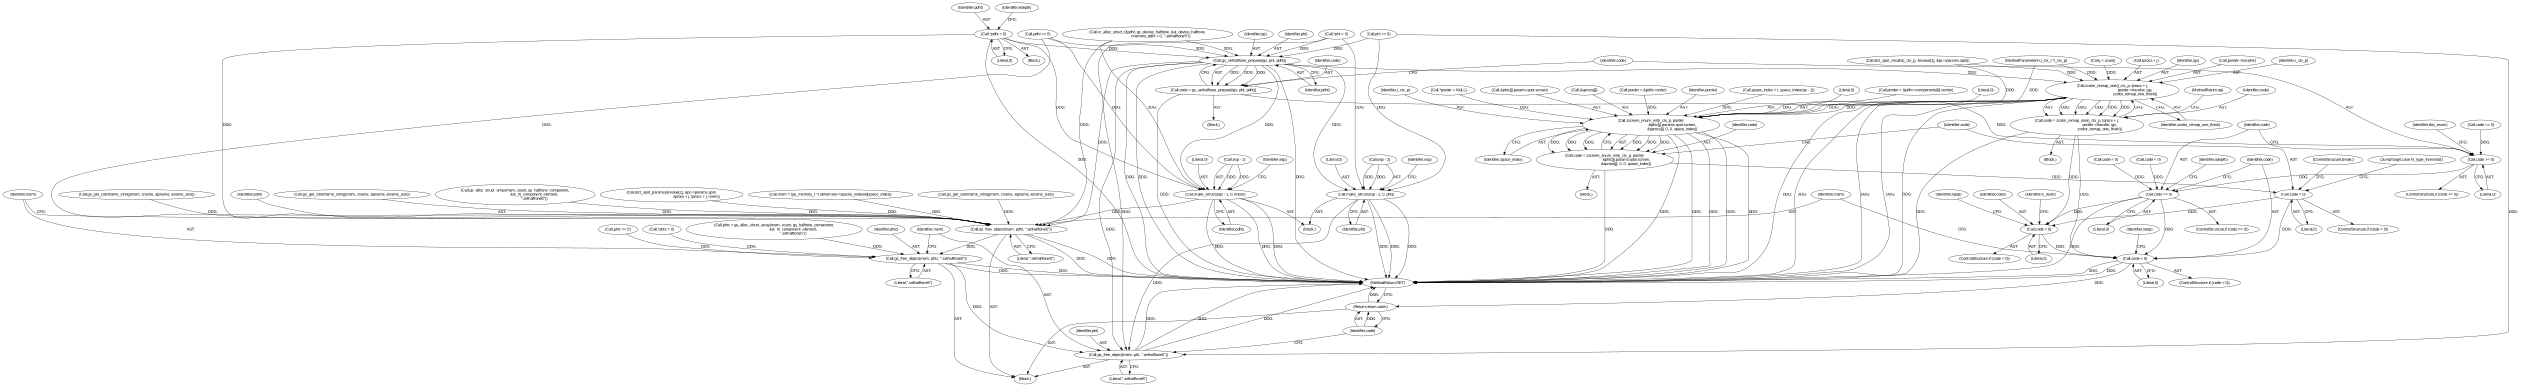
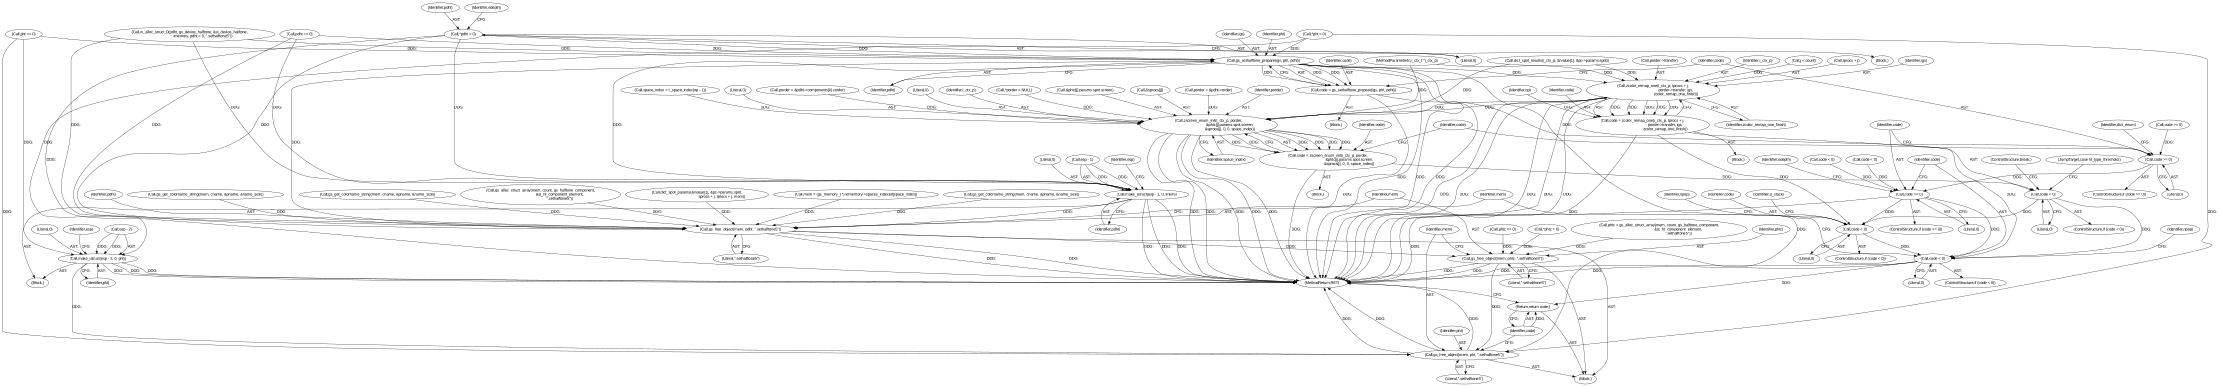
(2208, 90) -> (1520, 90)
(1334, 112) -> none
(1369, 295) -> none
